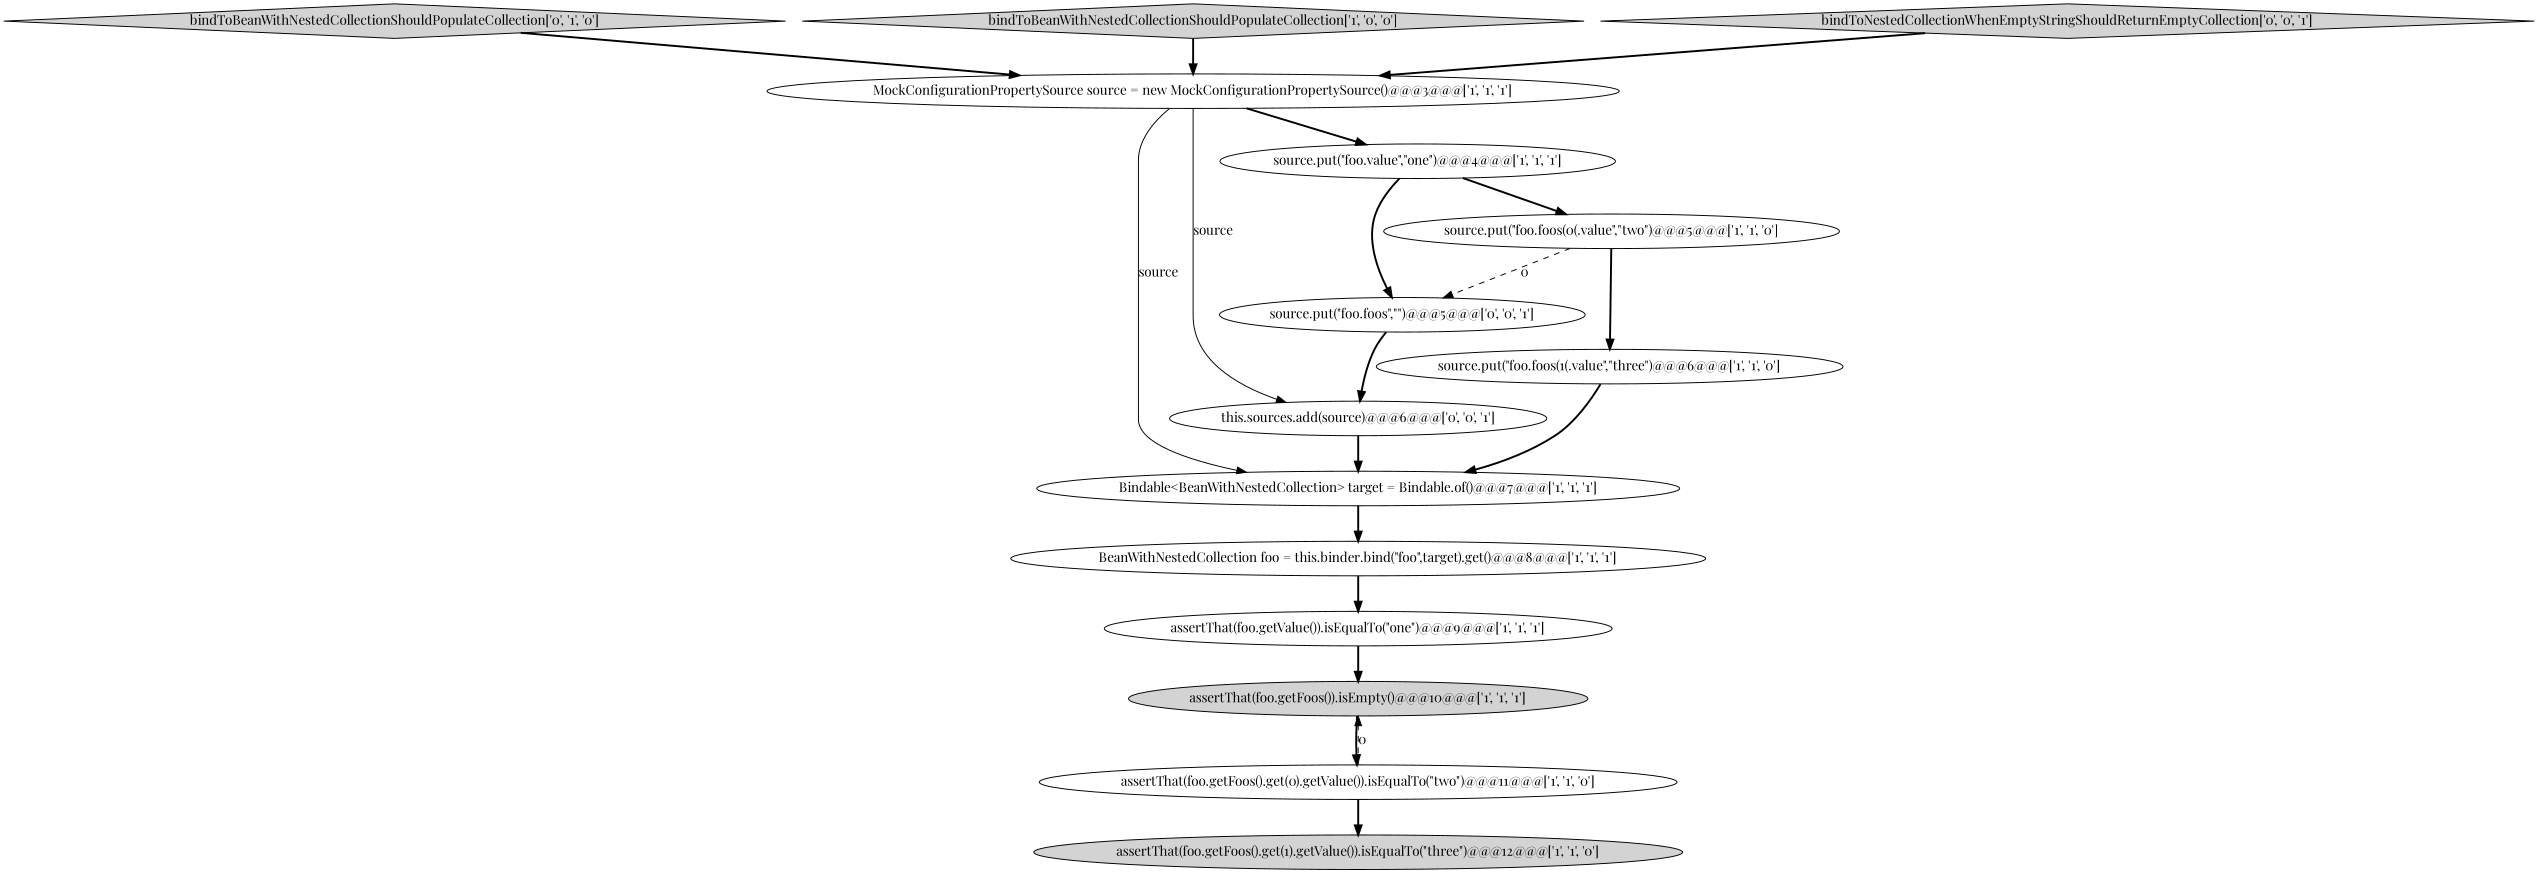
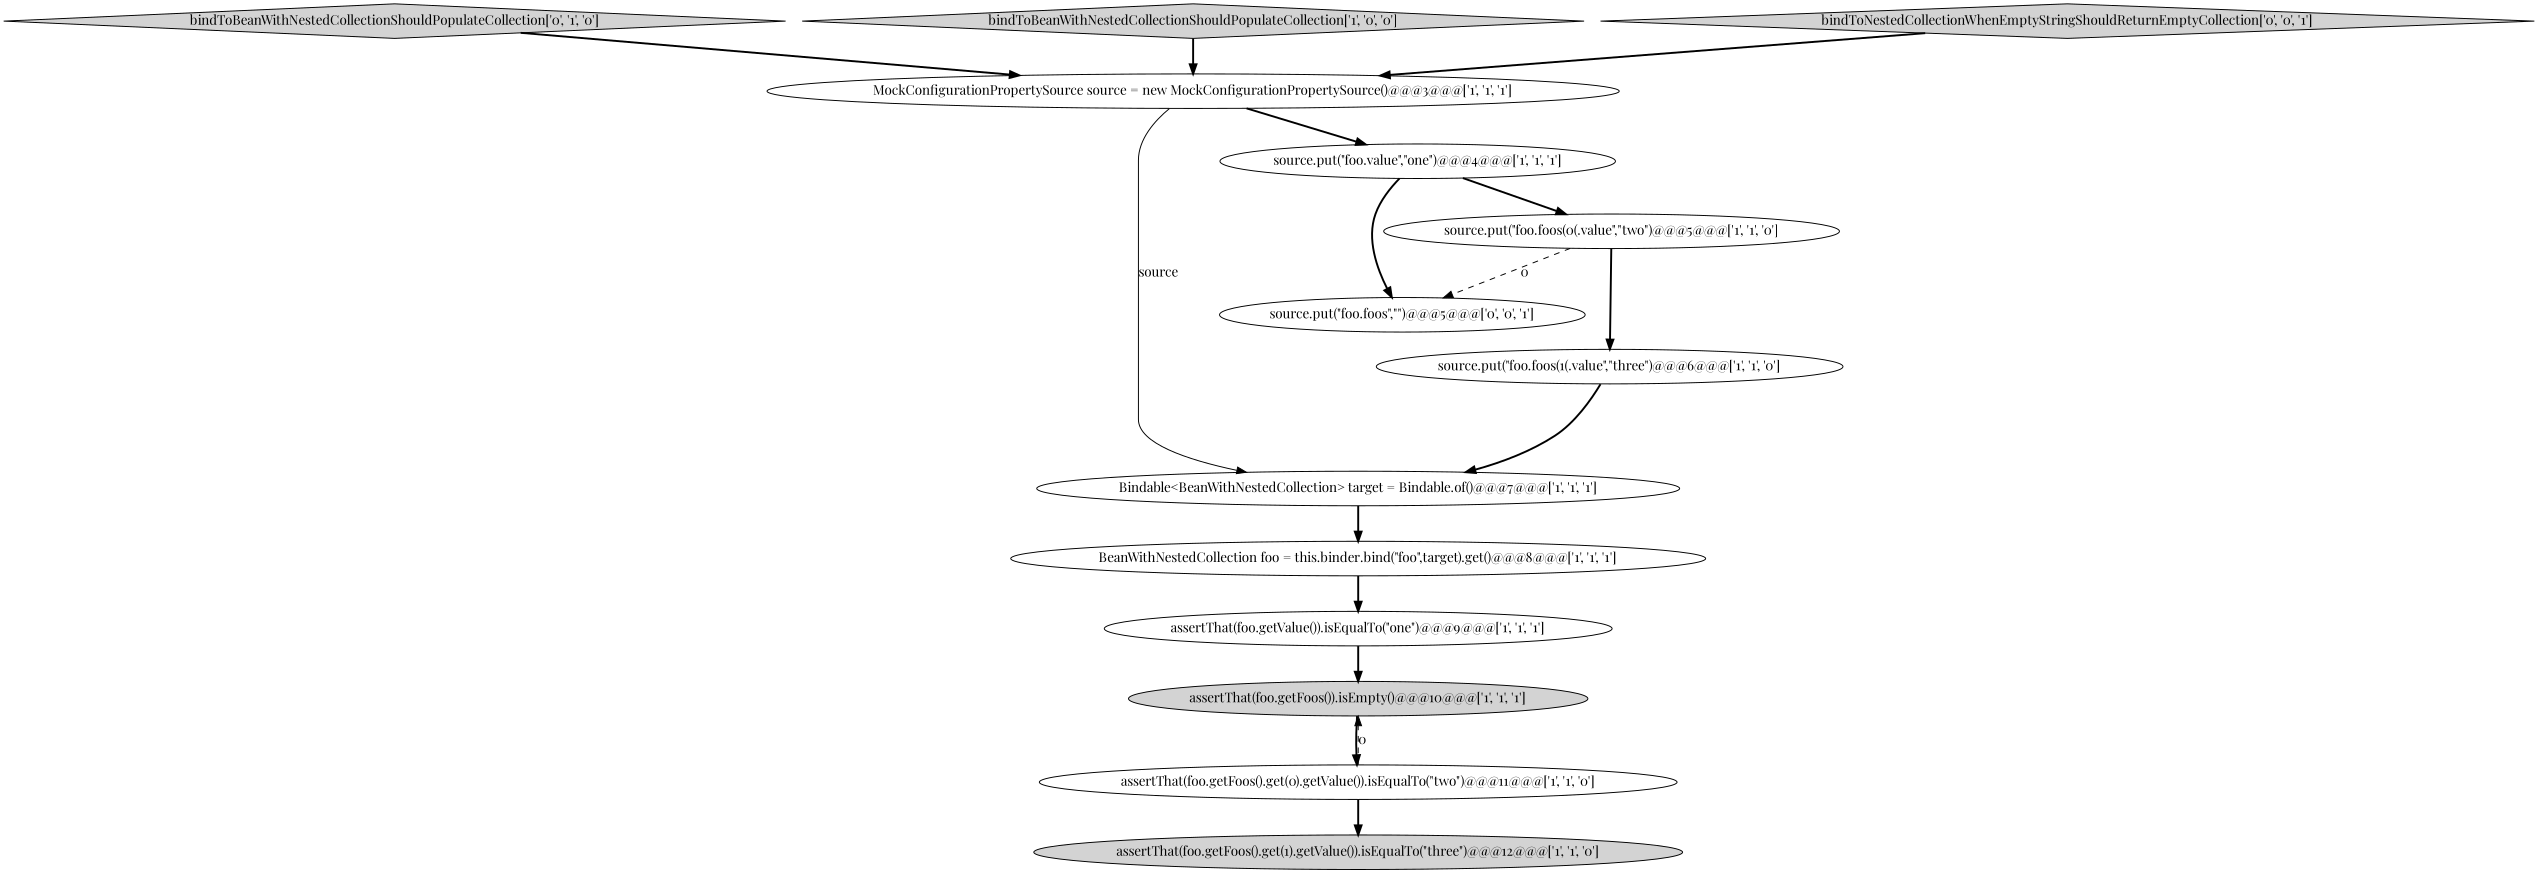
(1358, 418) -> none
